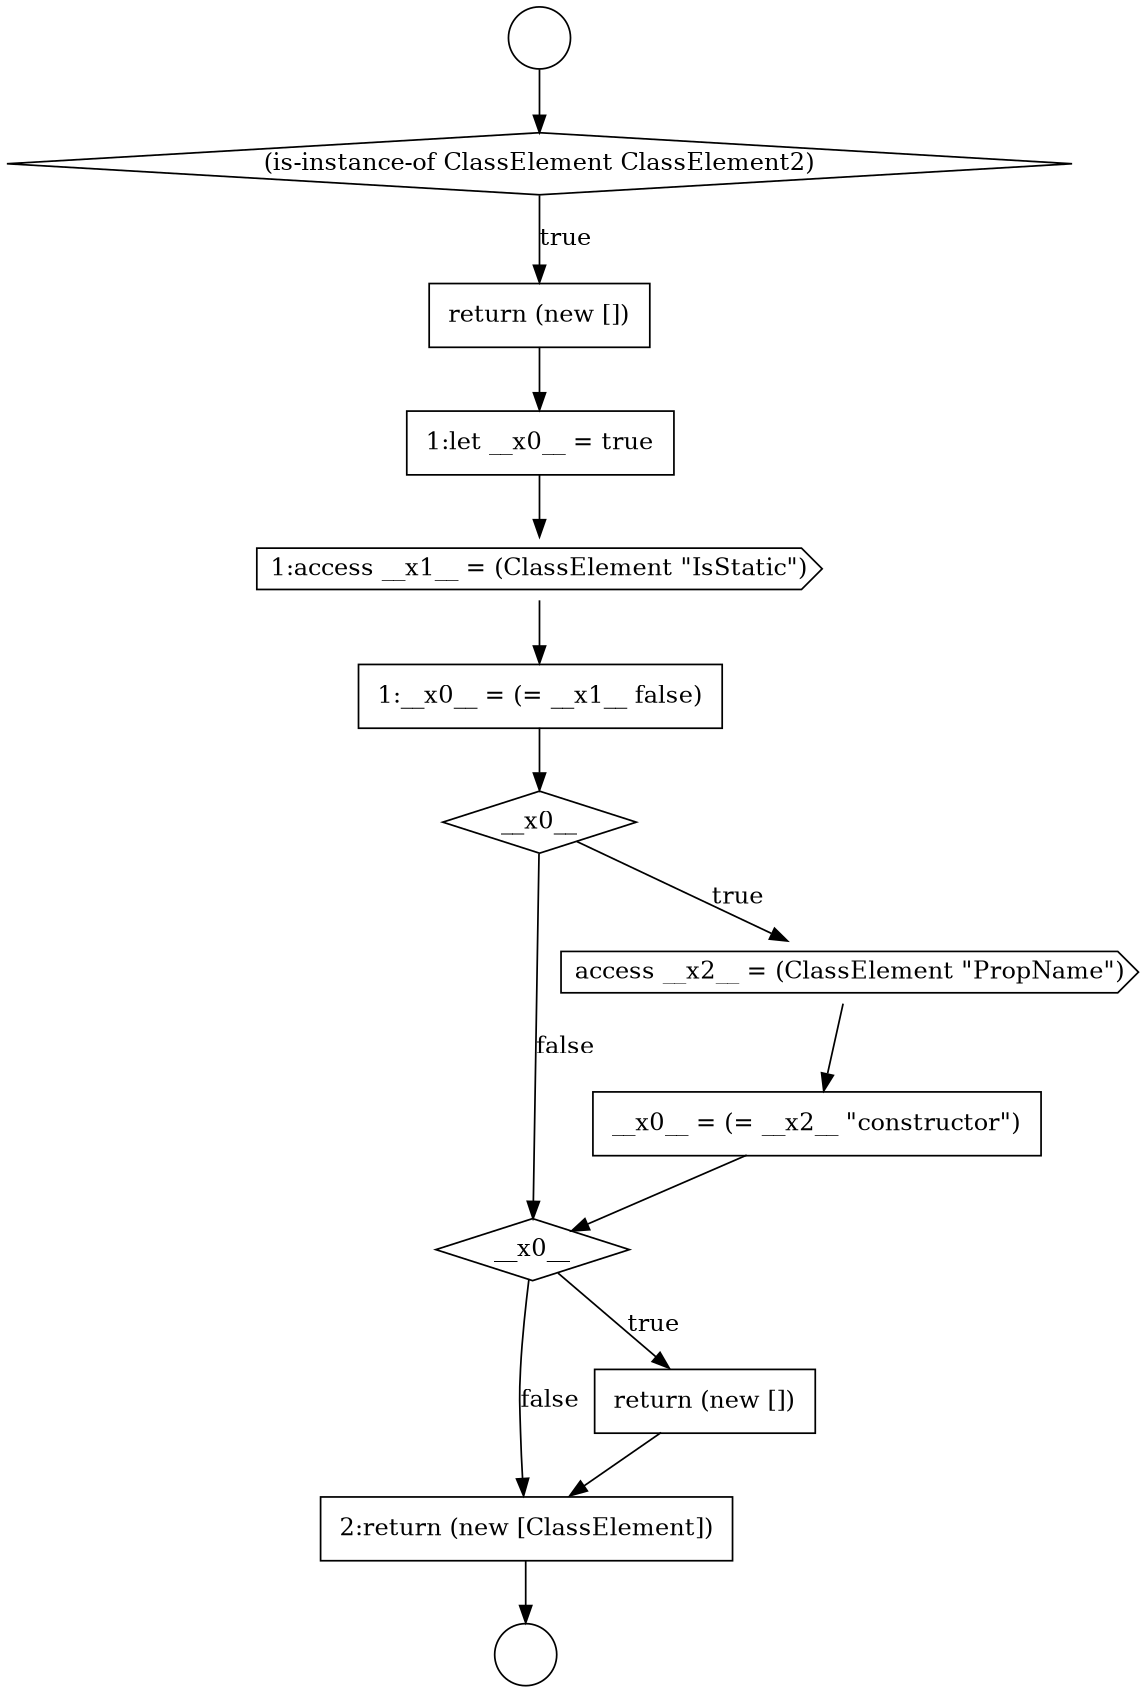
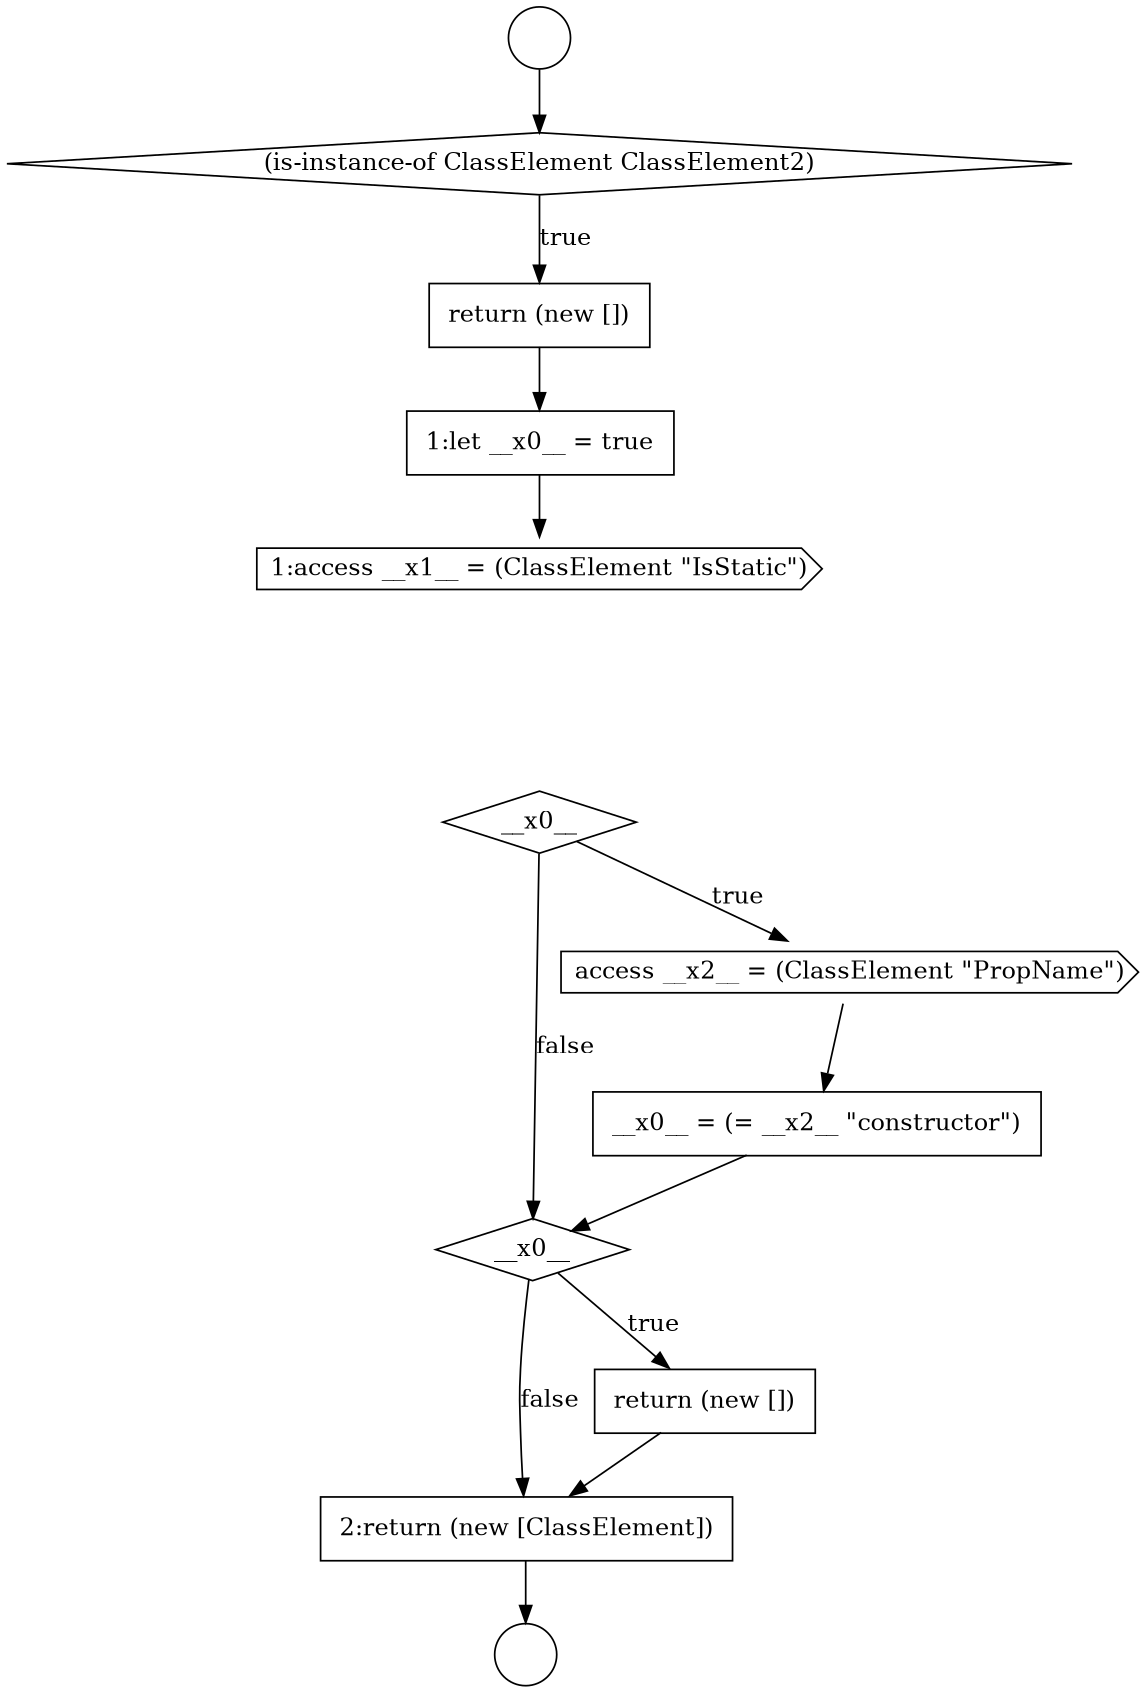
(539, 695) -> none
